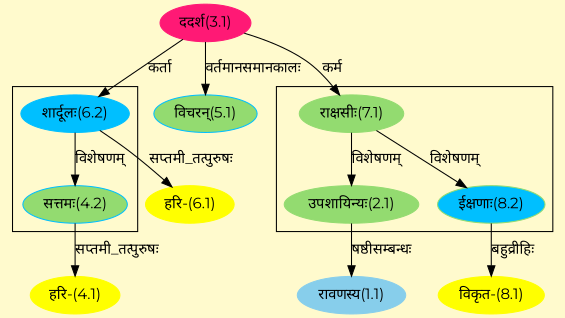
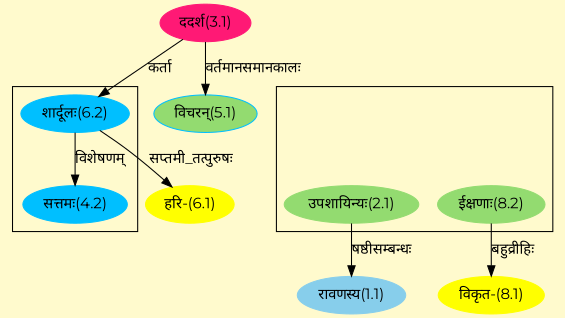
(352, 114) -> none
(75, 204) -> (75, 204)
(491, 204) -> (491, 204)
(75, 295) -> none
